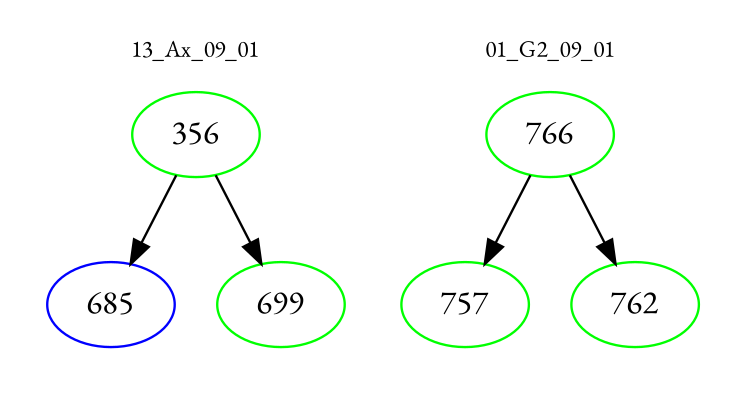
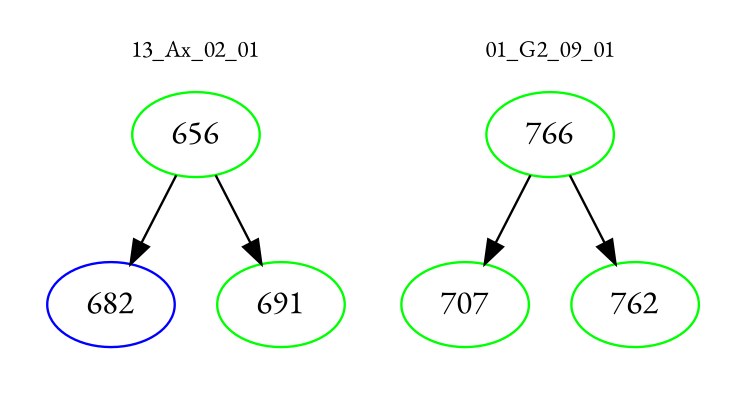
(196, 51) -> (196, 51)
(196, 135) -> (196, 135)
(111, 305) -> (111, 305)
(281, 305) -> (281, 305)
(465, 305) -> (465, 305)
